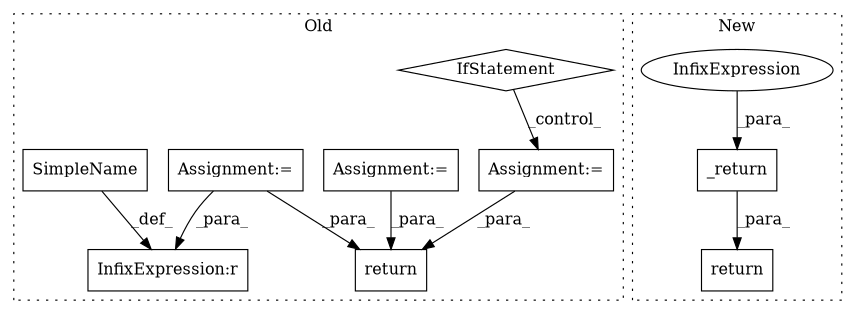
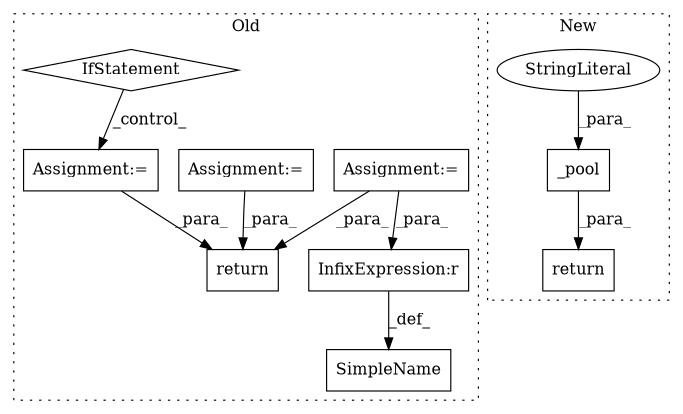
(737, 70) -> (578, 70)
(737, 170) -> (578, 170)
(123, 216) -> (389, 315)
